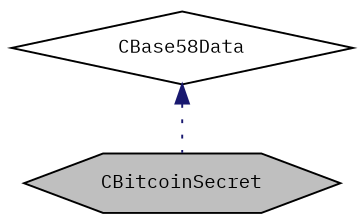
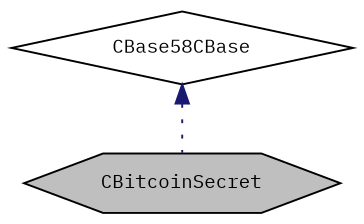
(182, 48) -> (182, 48)
